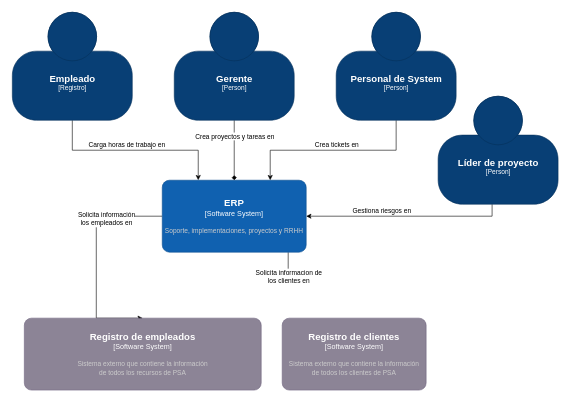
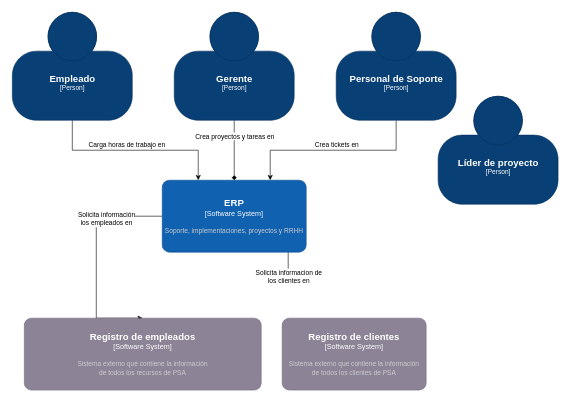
(73, 86) -> (73, 86)
(397, 86) -> (397, 86)
(393, 216) -> none
